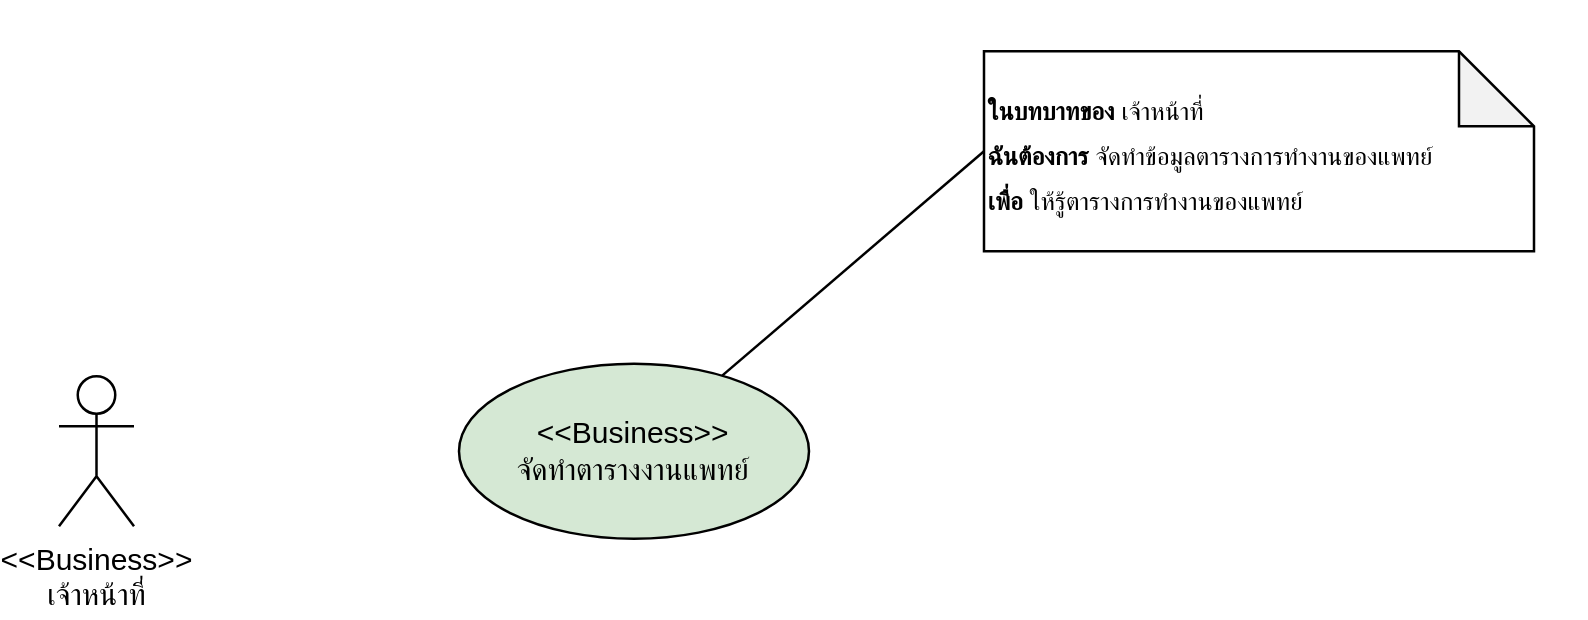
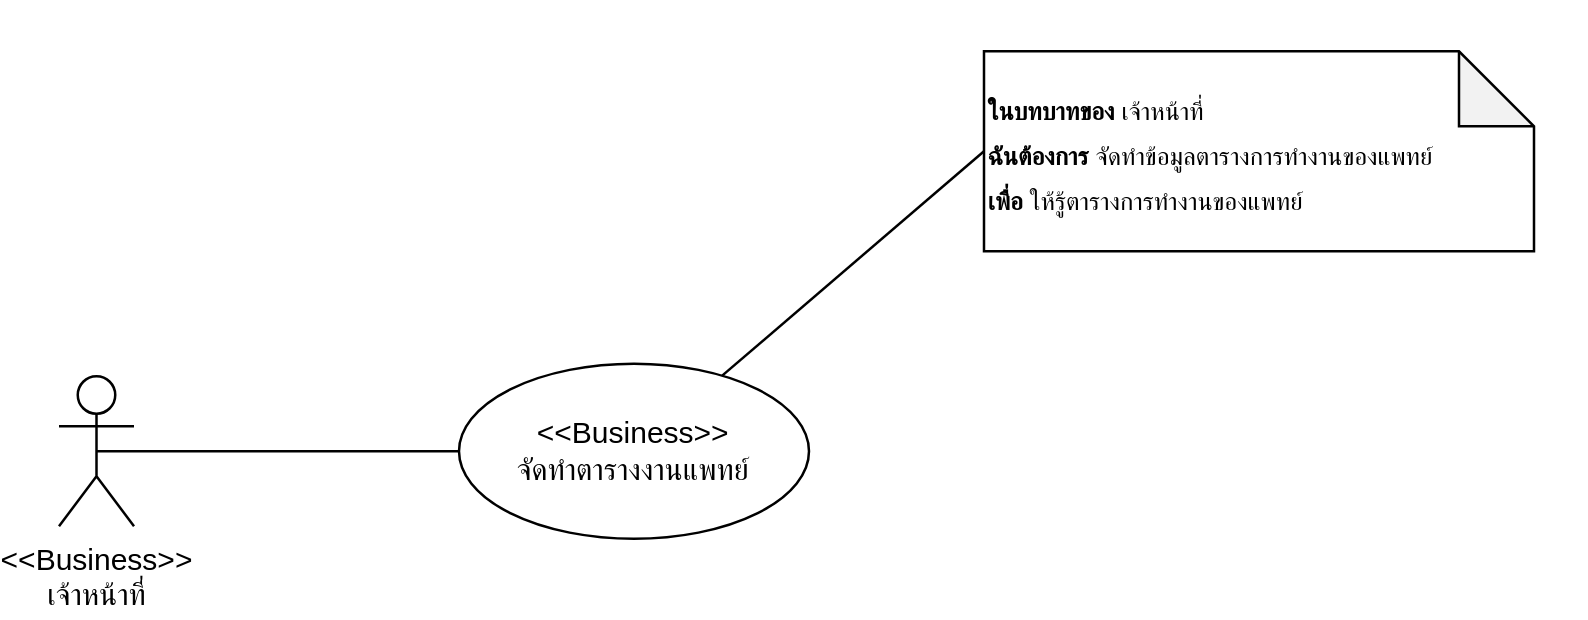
none -> (290, 451)
(634, 451) -> (634, 451)
